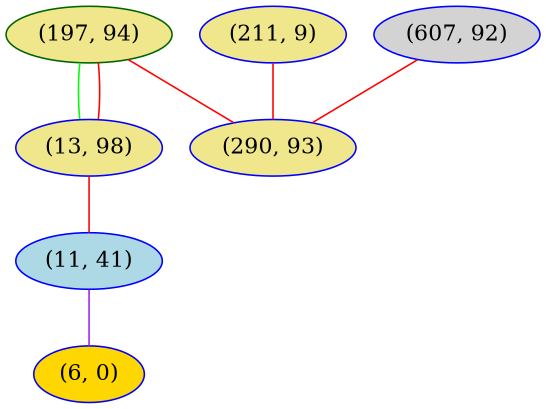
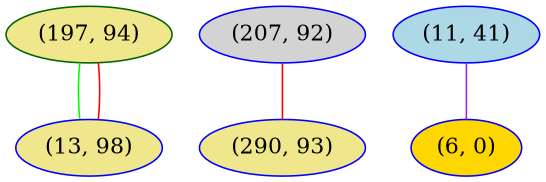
(273, 35) -> none
(457, 35) -> (282, 35)
(181, 91) -> none
(89, 205) -> none
